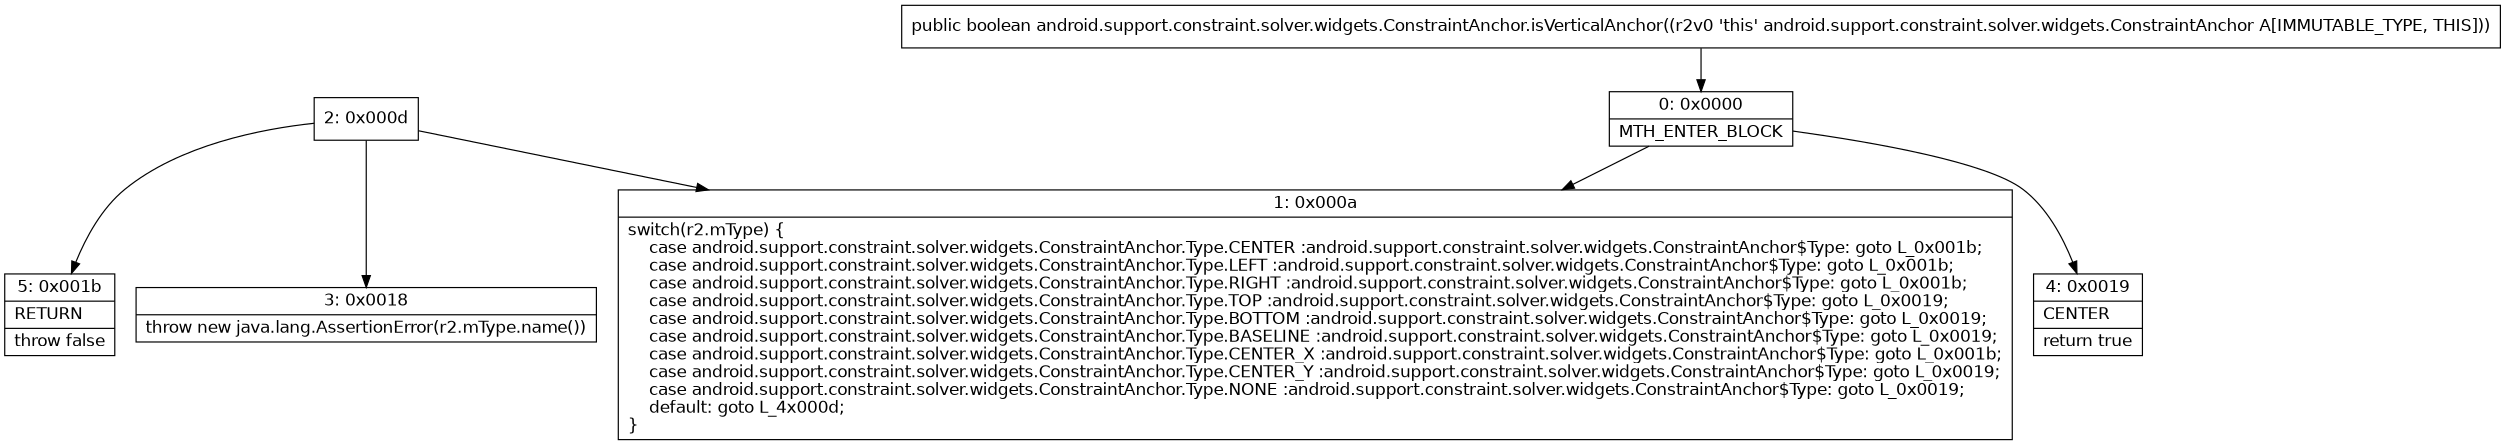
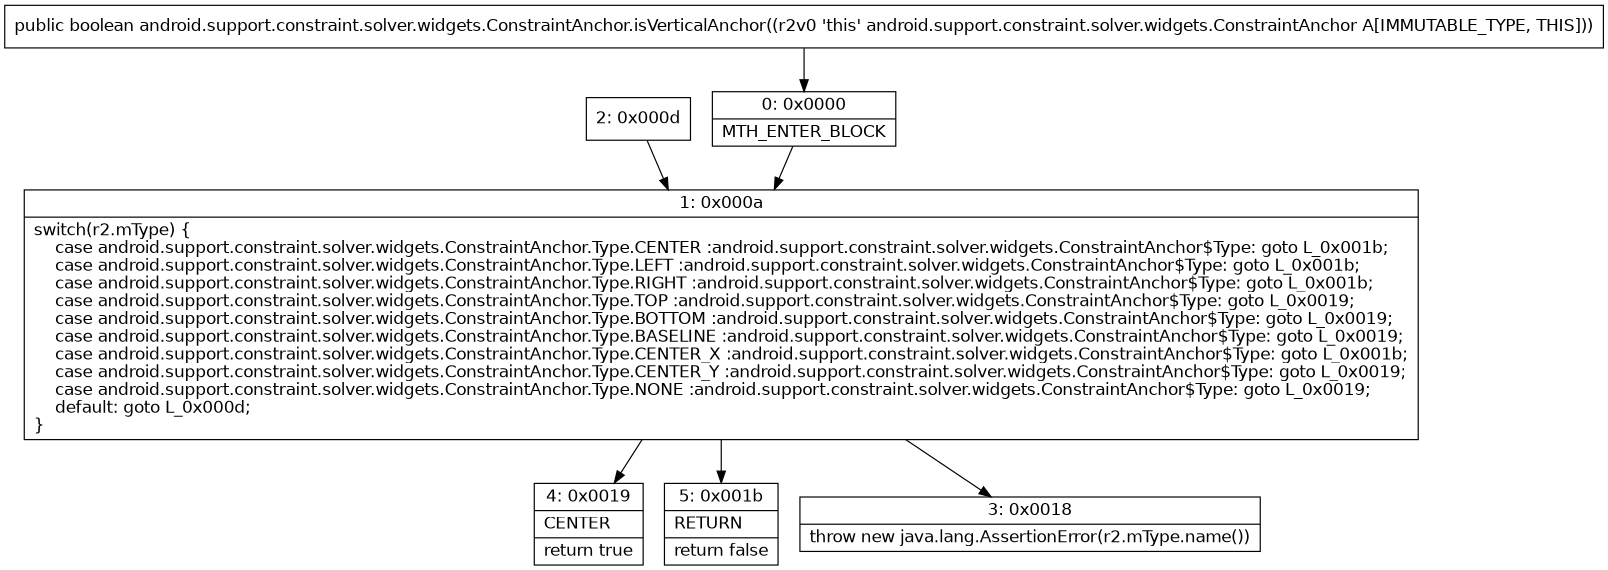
(174, 160) -> (721, 455)
(1954, 161) -> (631, 456)
(366, 208) -> (943, 465)
(60, 341) -> (721, 551)
(737, 408) -> (143, 408)
